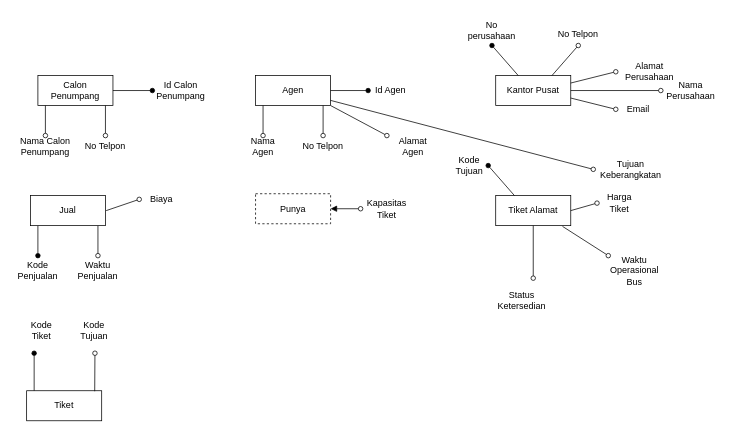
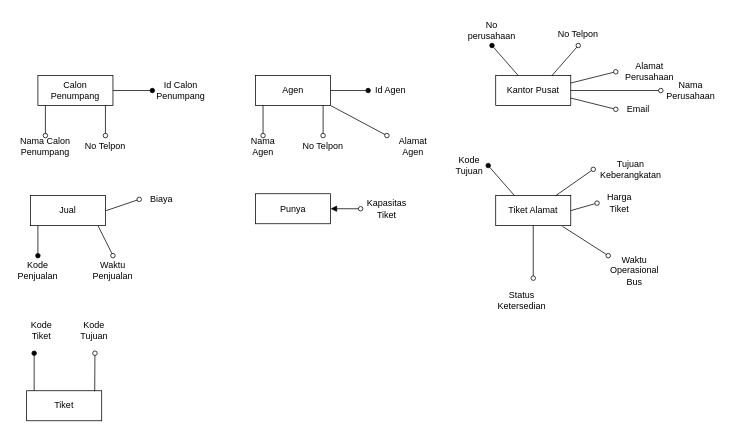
(461, 135) -> (574, 183)
(293, 209) -> (293, 209)
(98, 270) -> (113, 270)
